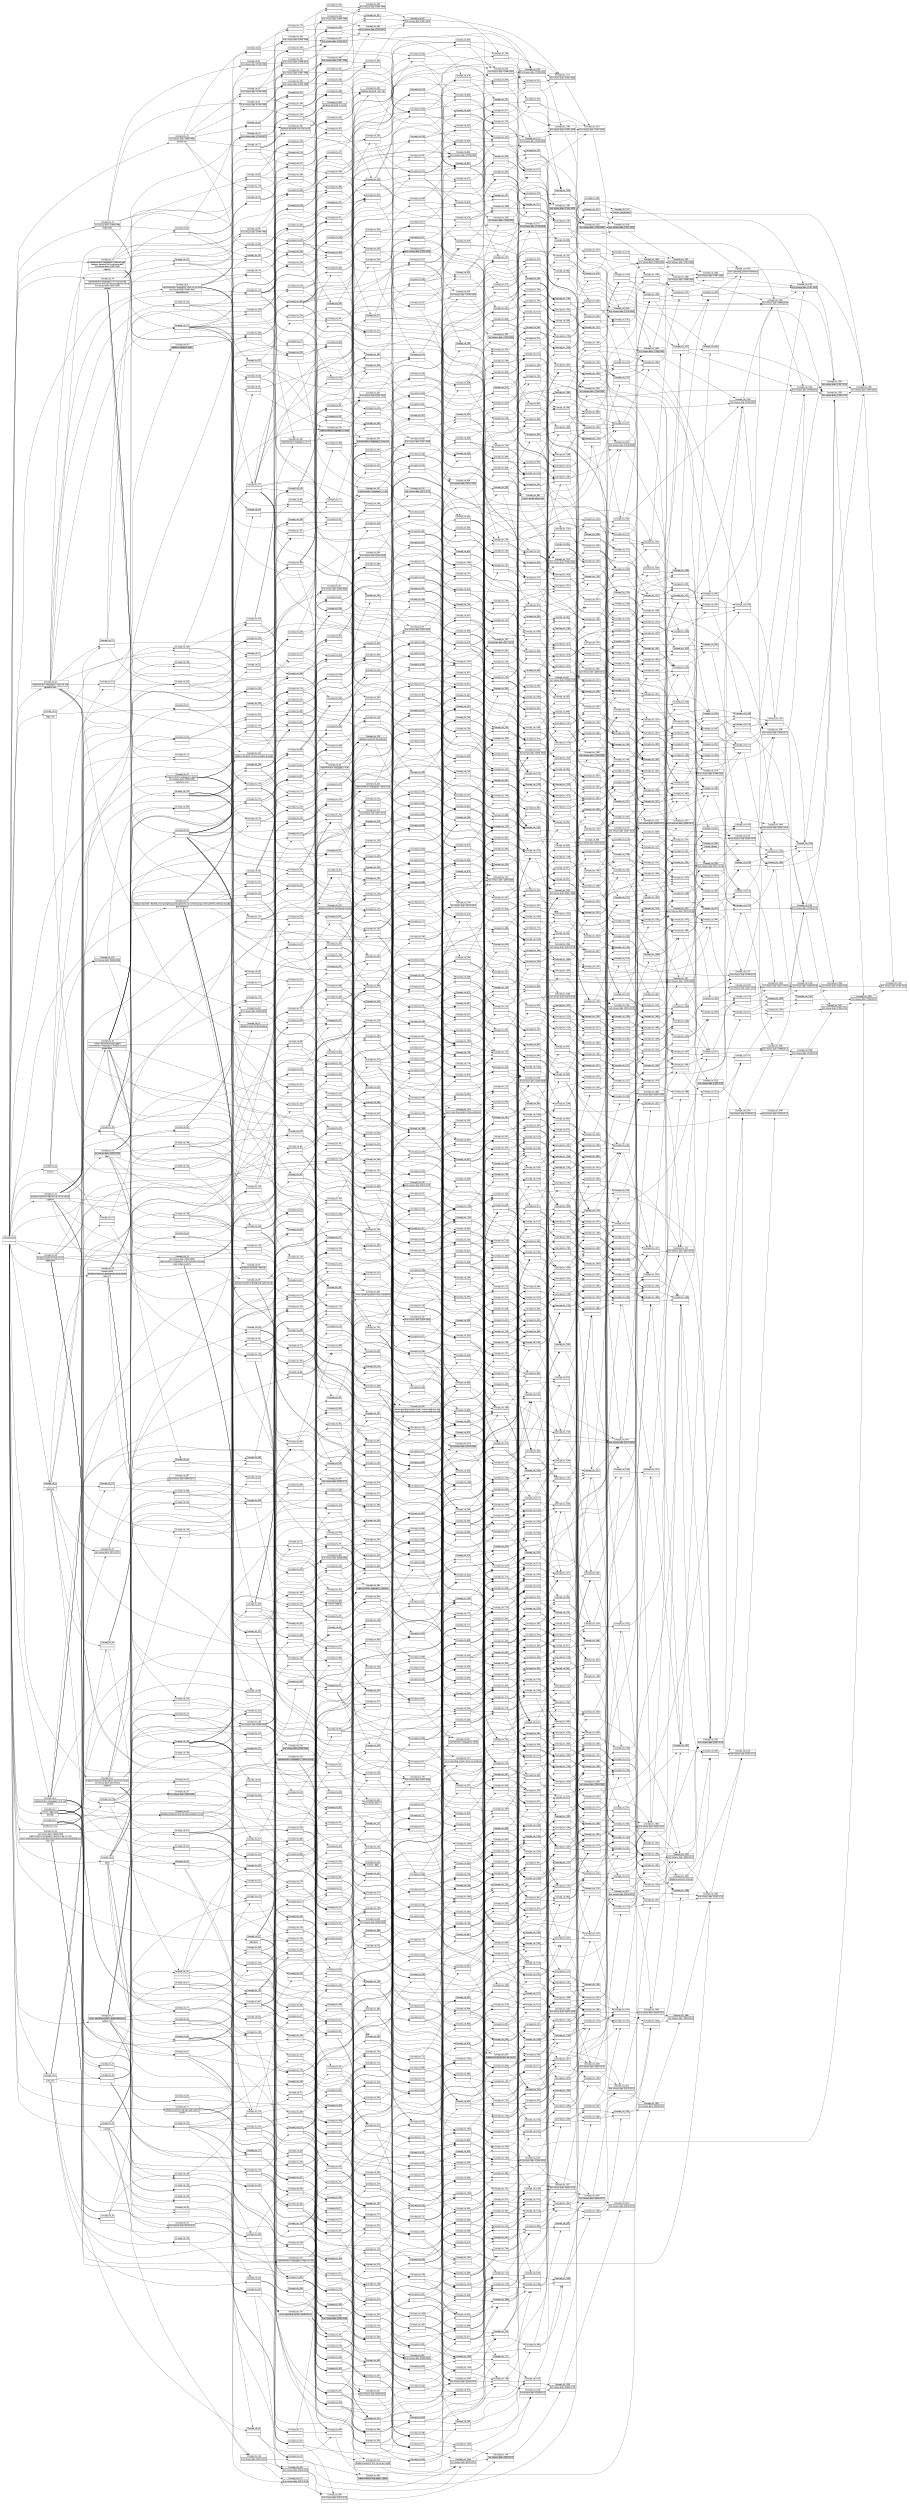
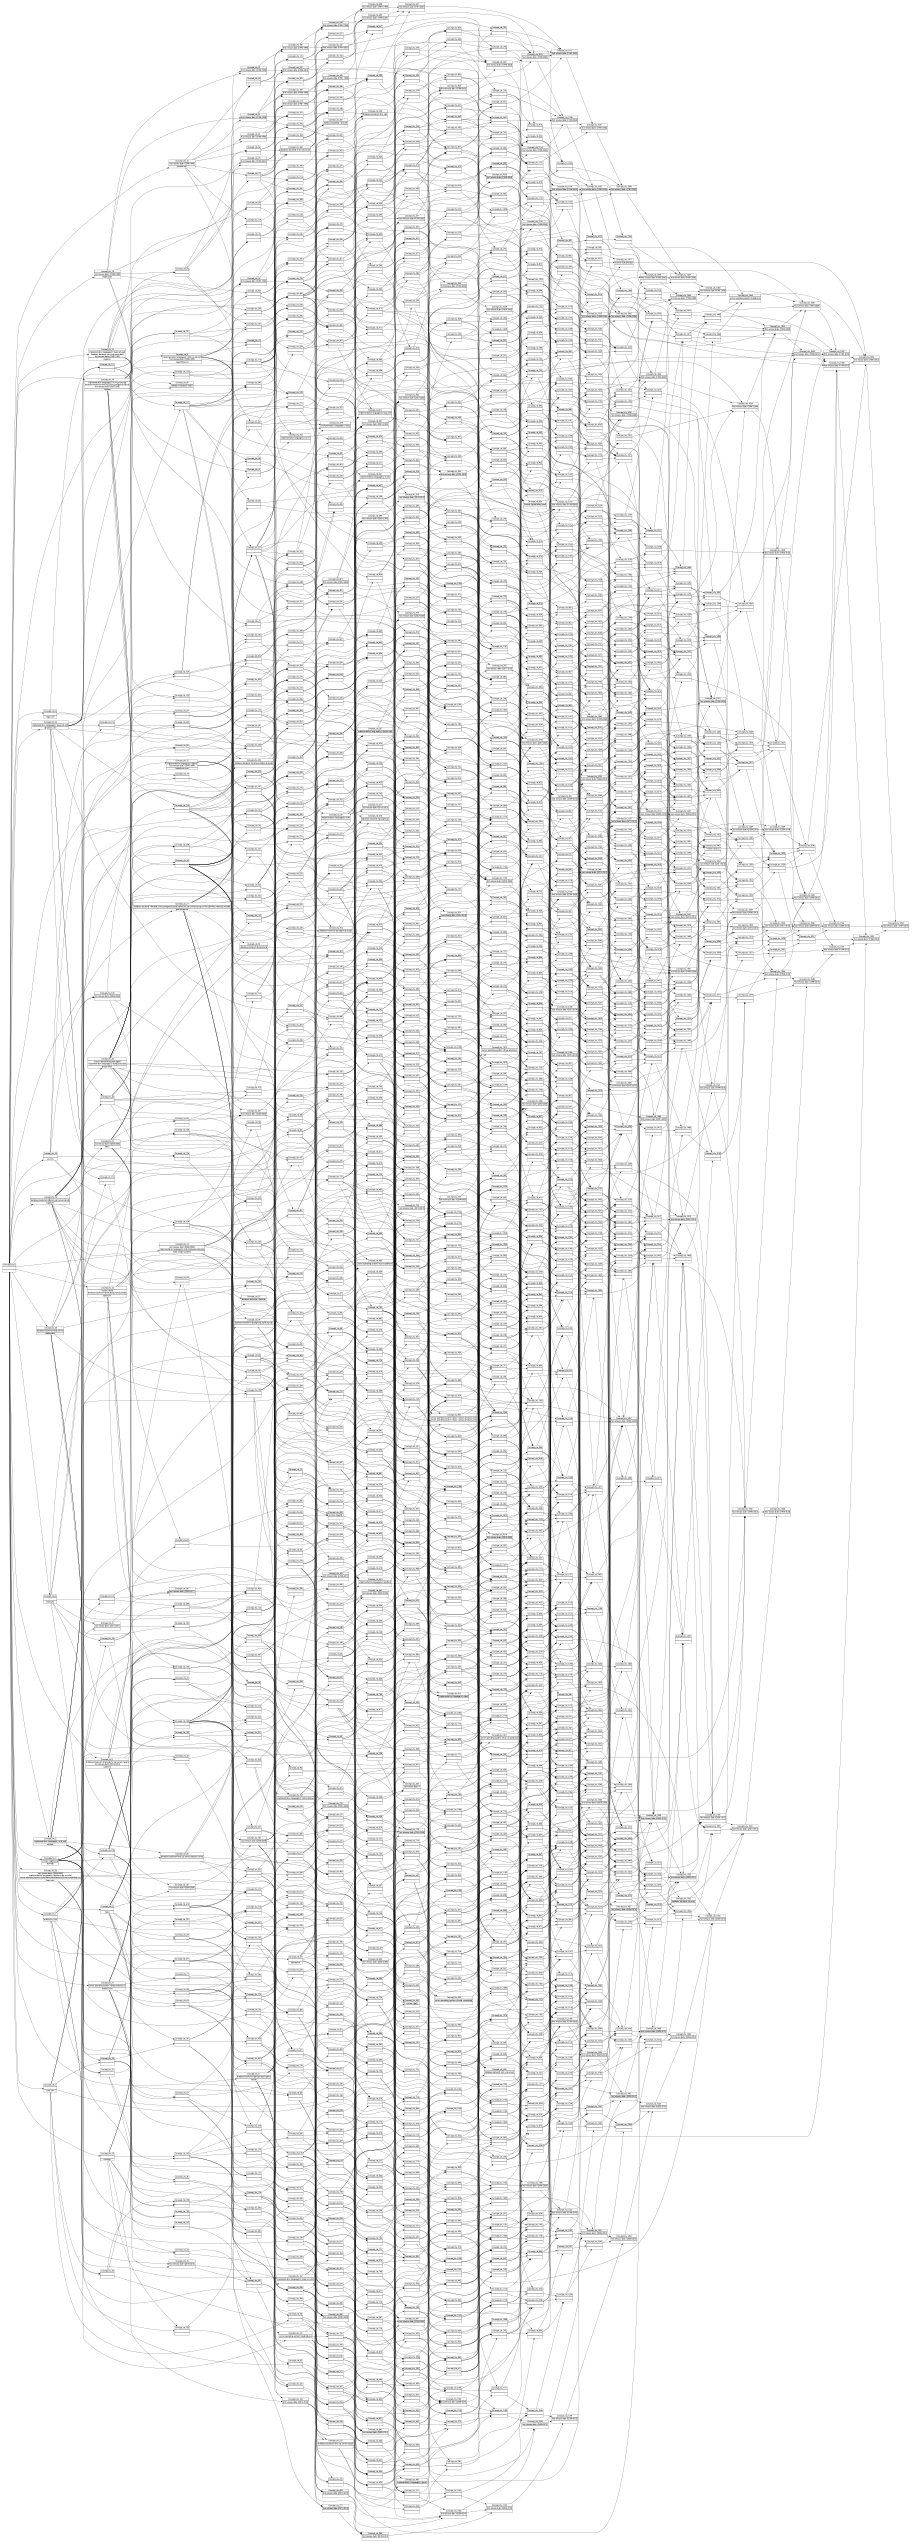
none -> (454, 2000)
